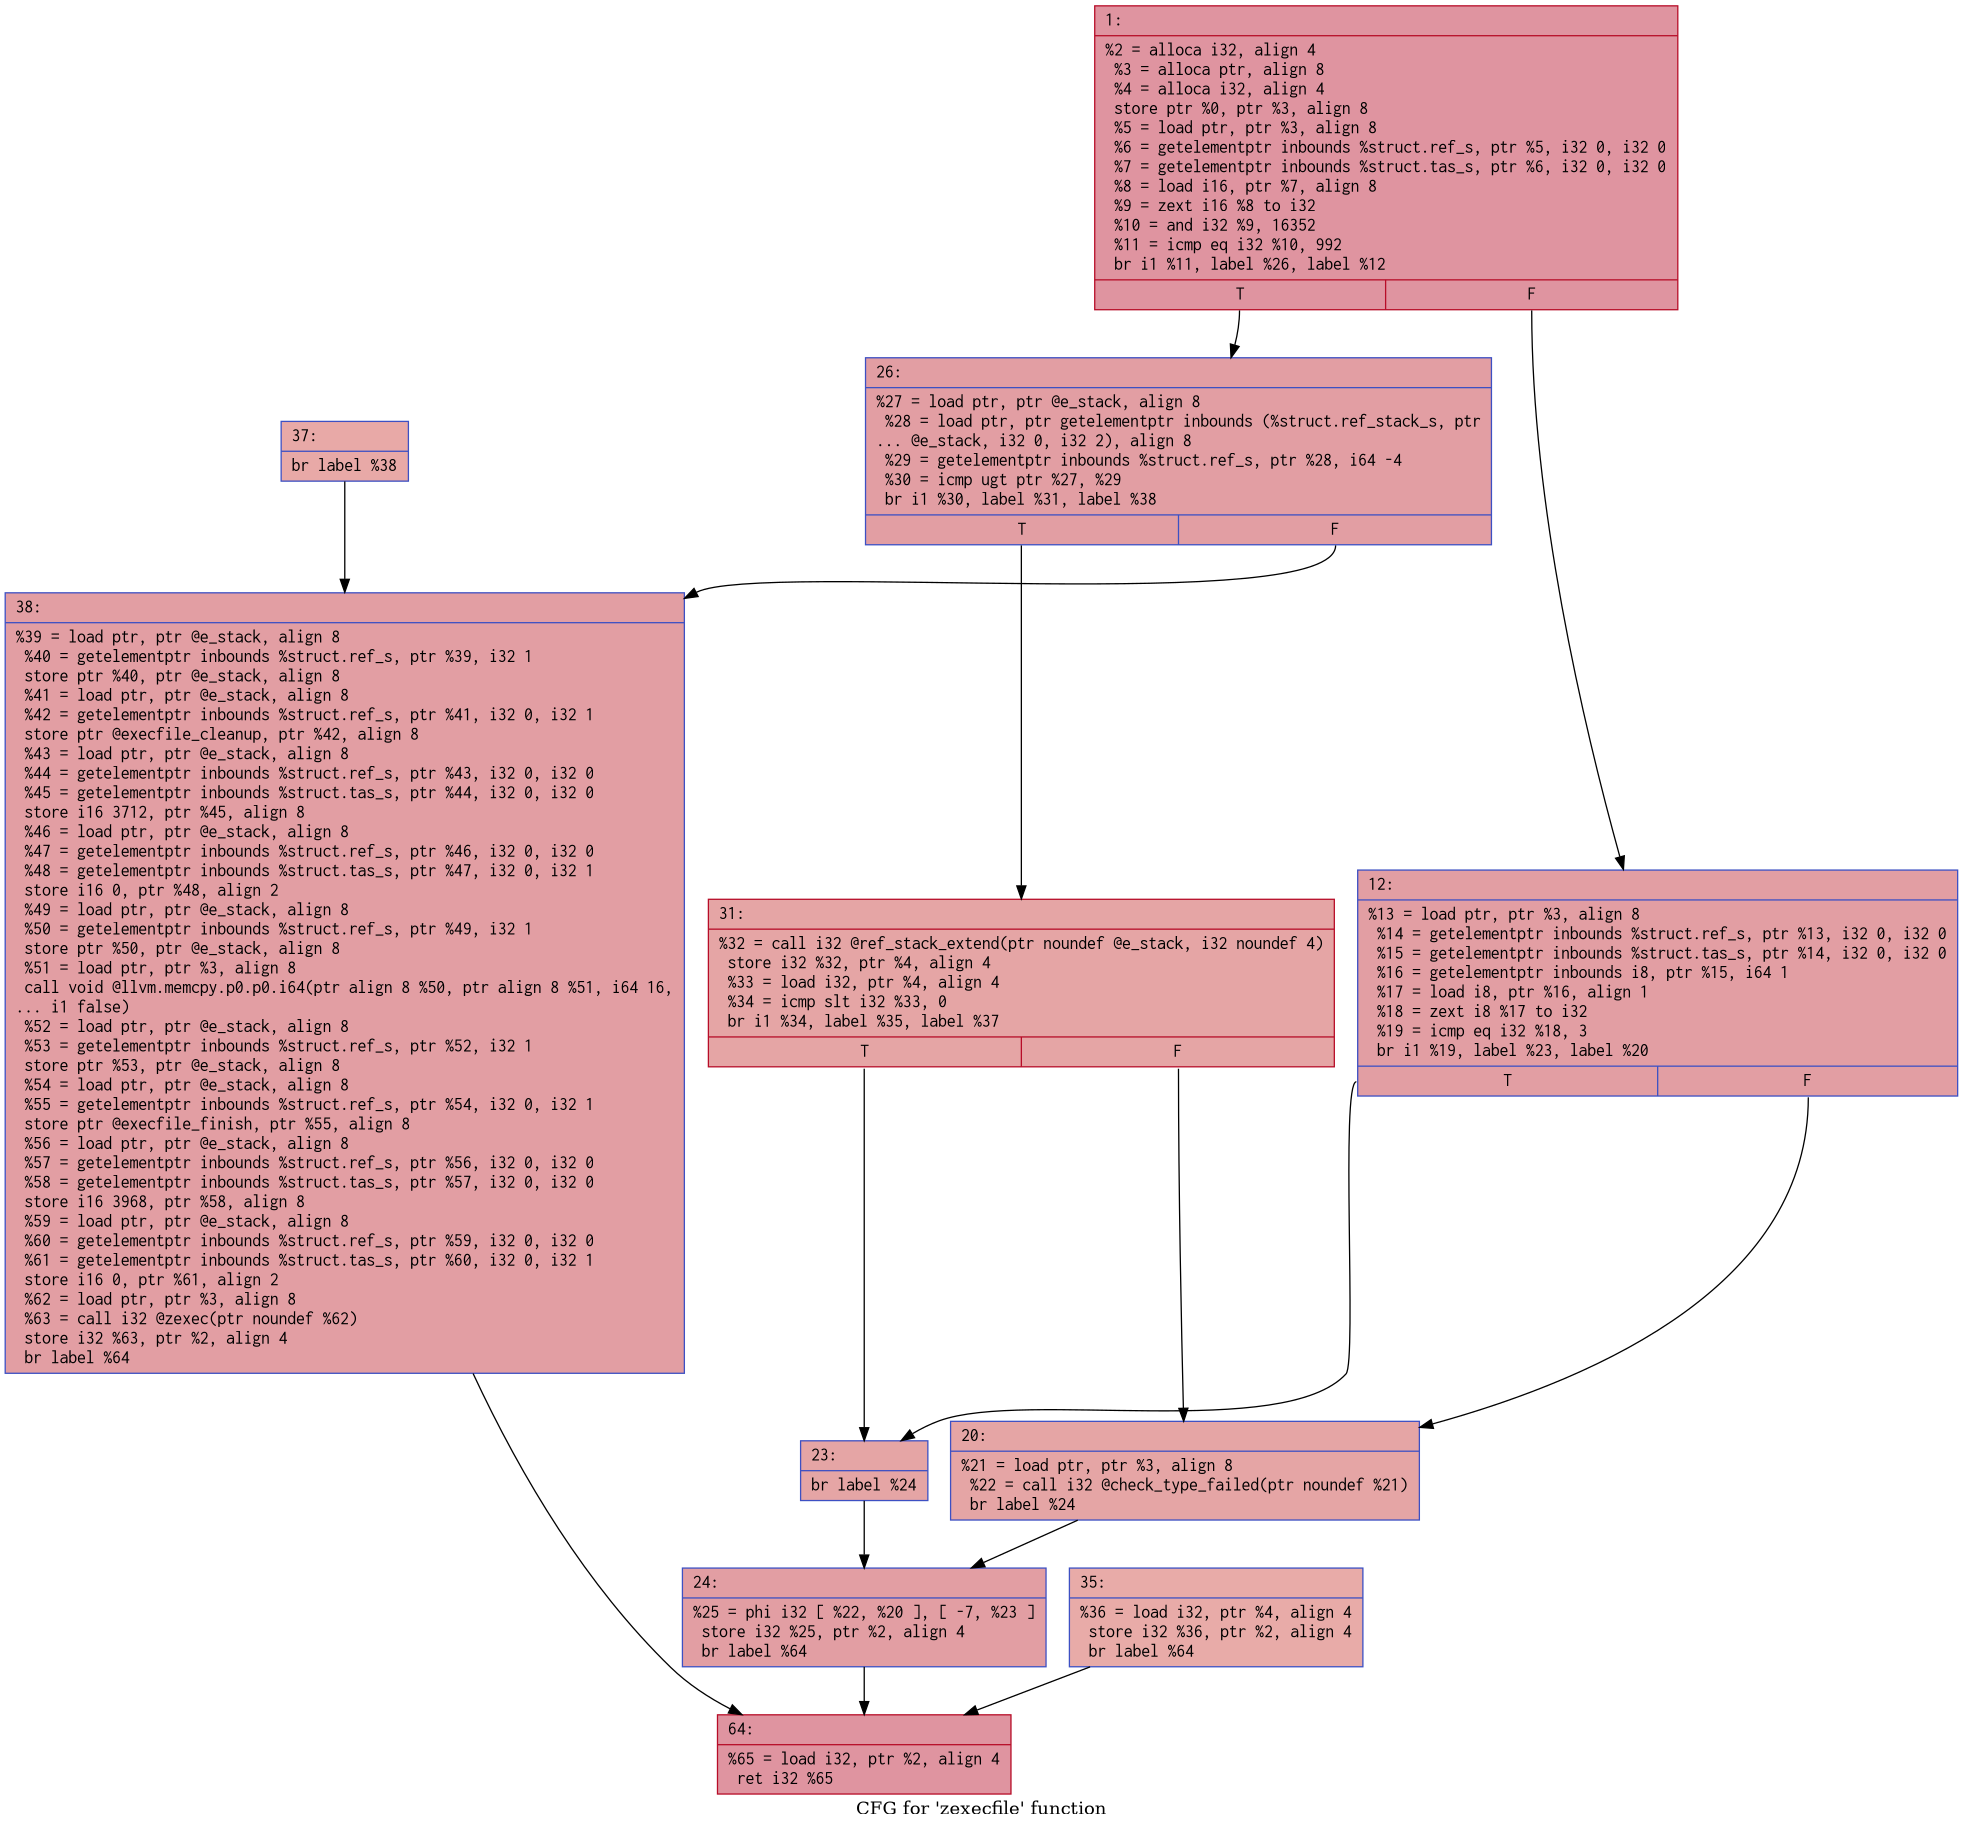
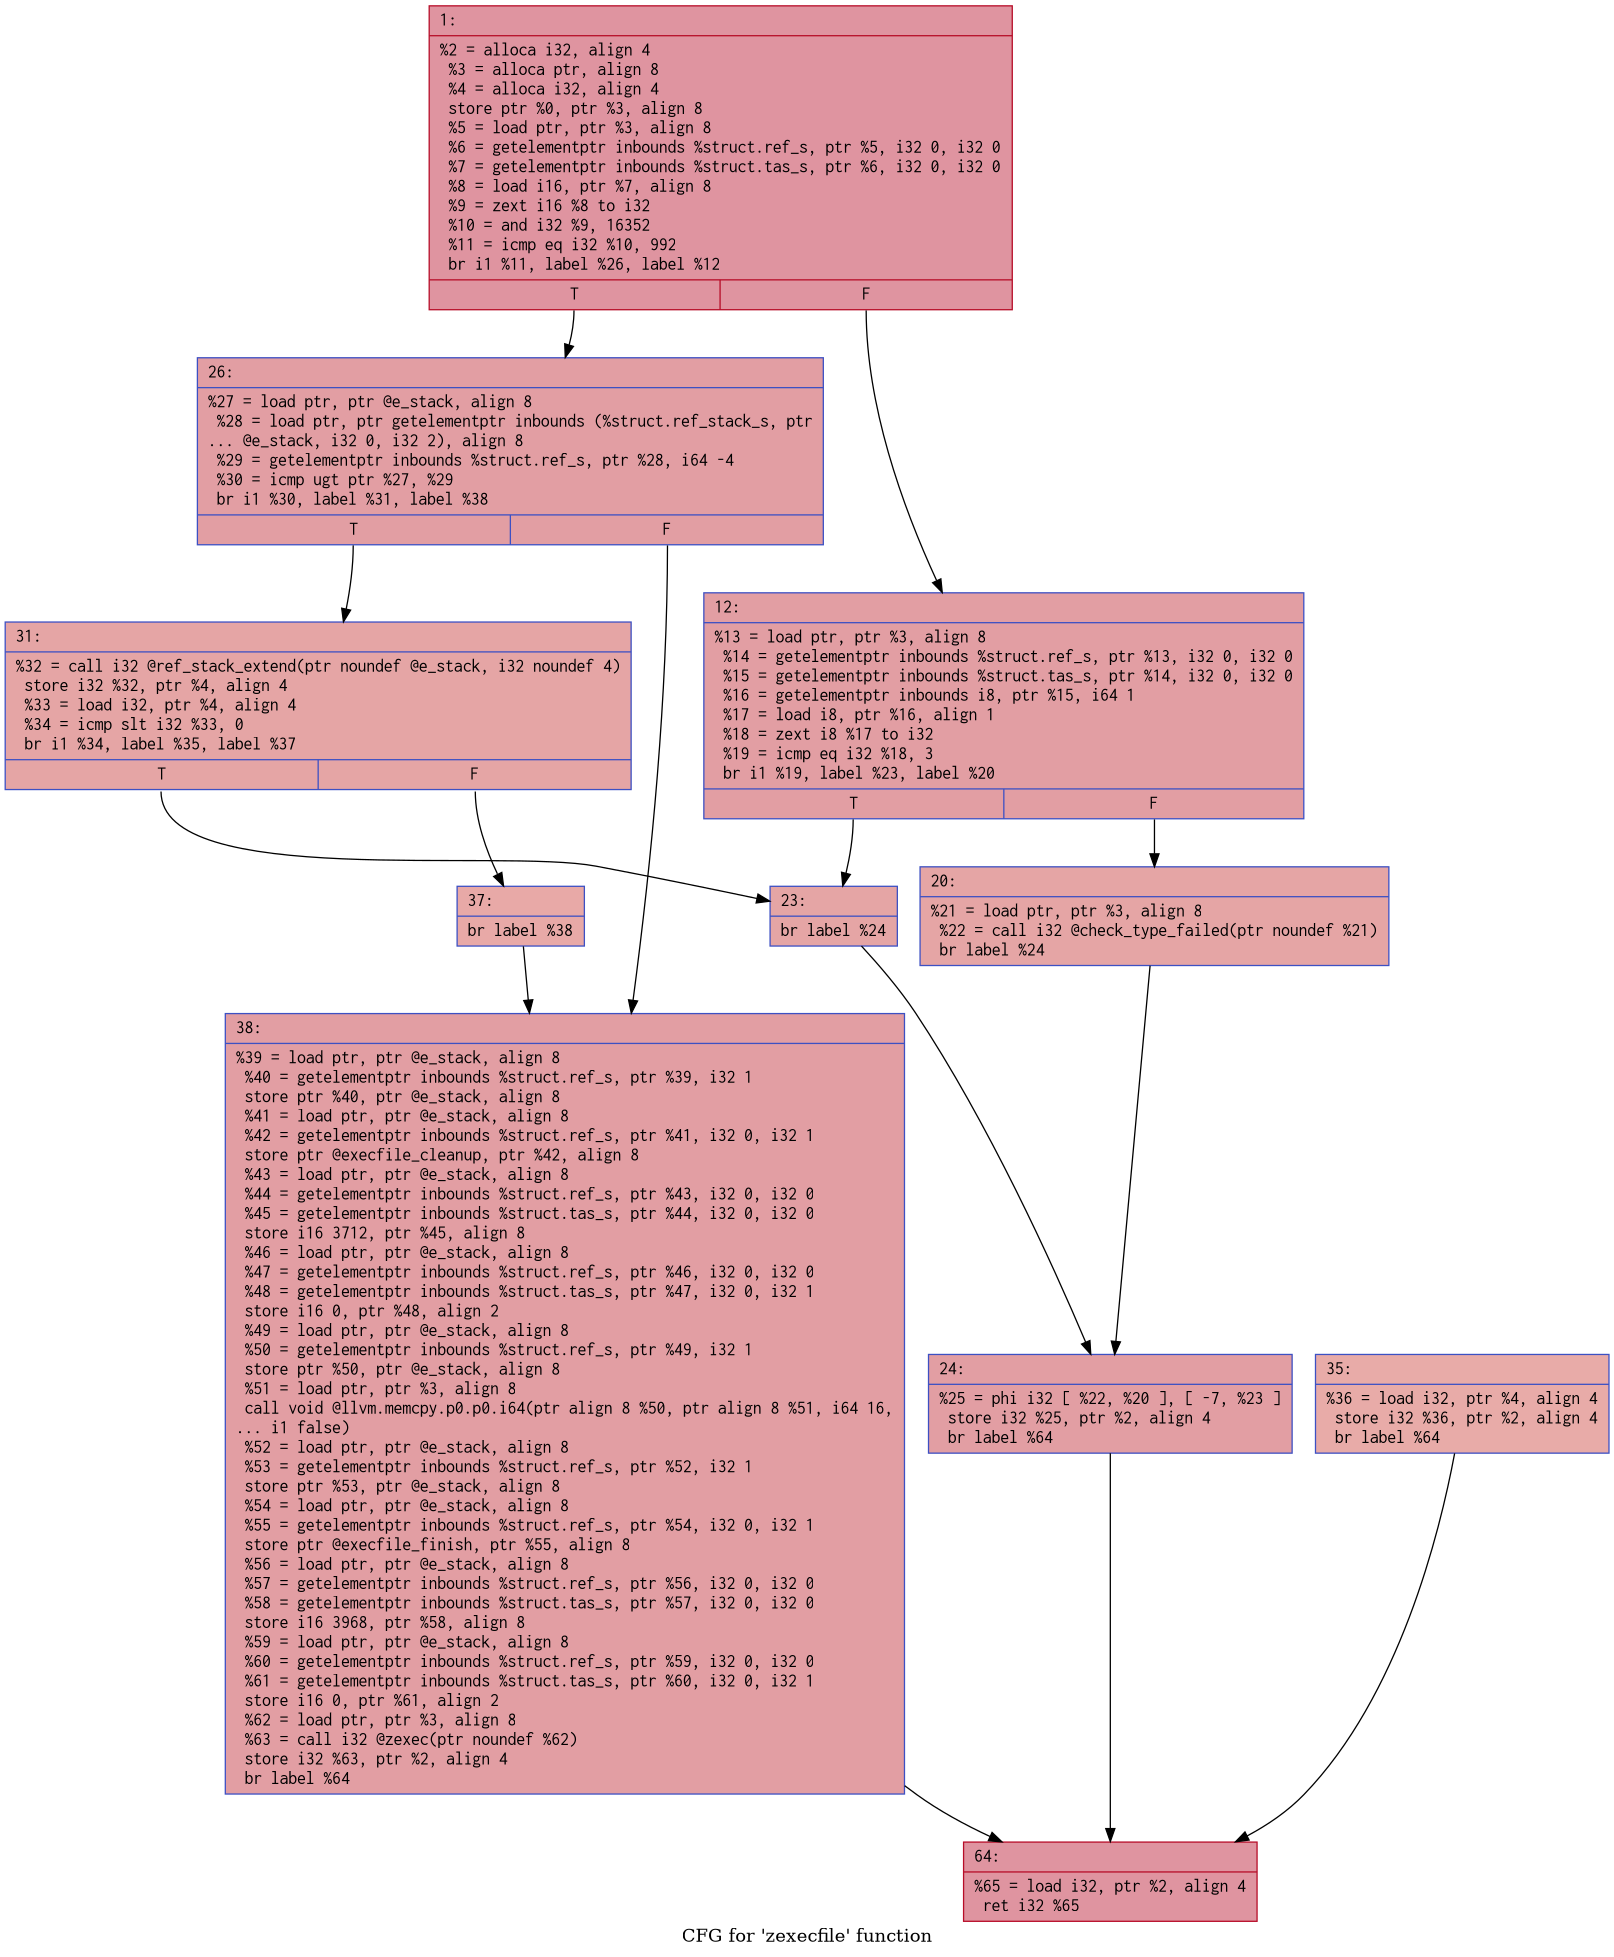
(1021, 983) -> (318, 706)
(1180, 1239) -> (482, 834)
